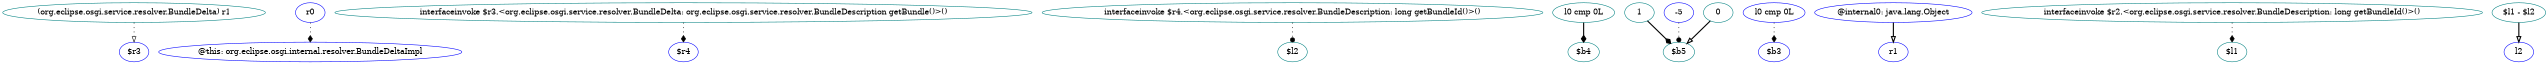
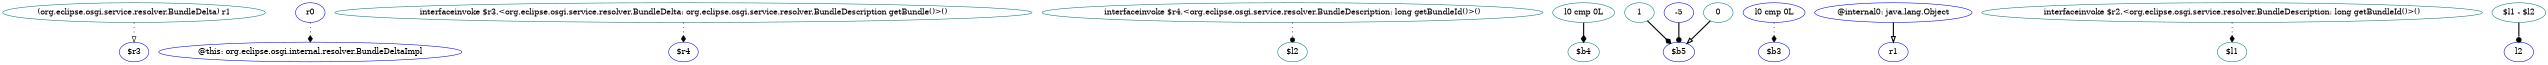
(1679, 30) -> (1679, 30)
(2519, 30) -> (2519, 30)
(1679, 52) -> (1679, 52)
